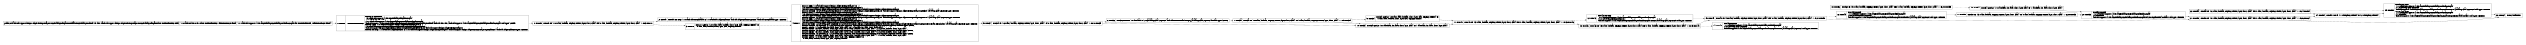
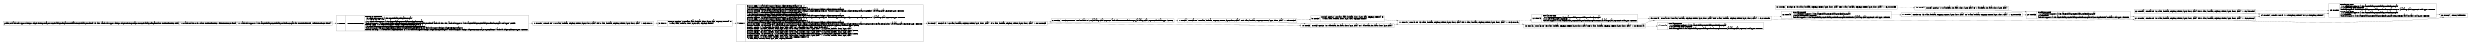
(1611, 19) -> (1555, 19)
(722, 20) -> none
